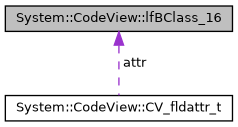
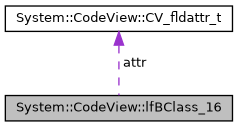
(119, 70) -> (119, 70)
